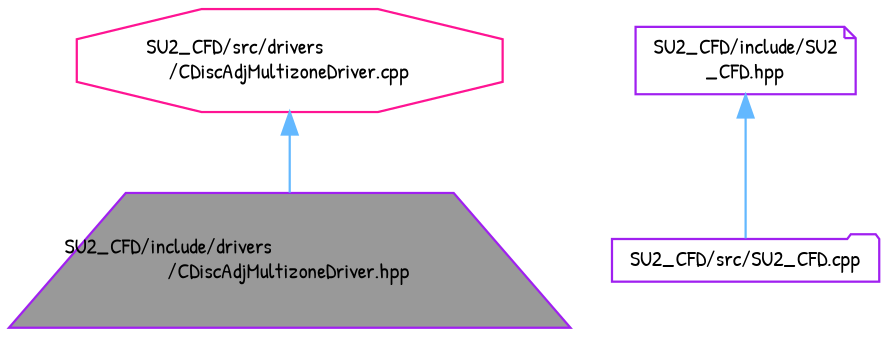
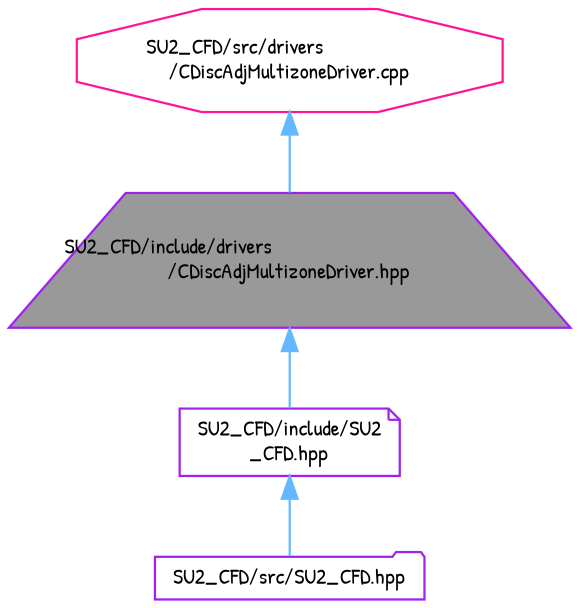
(746, 260) -> (290, 578)
none -> (290, 380)
